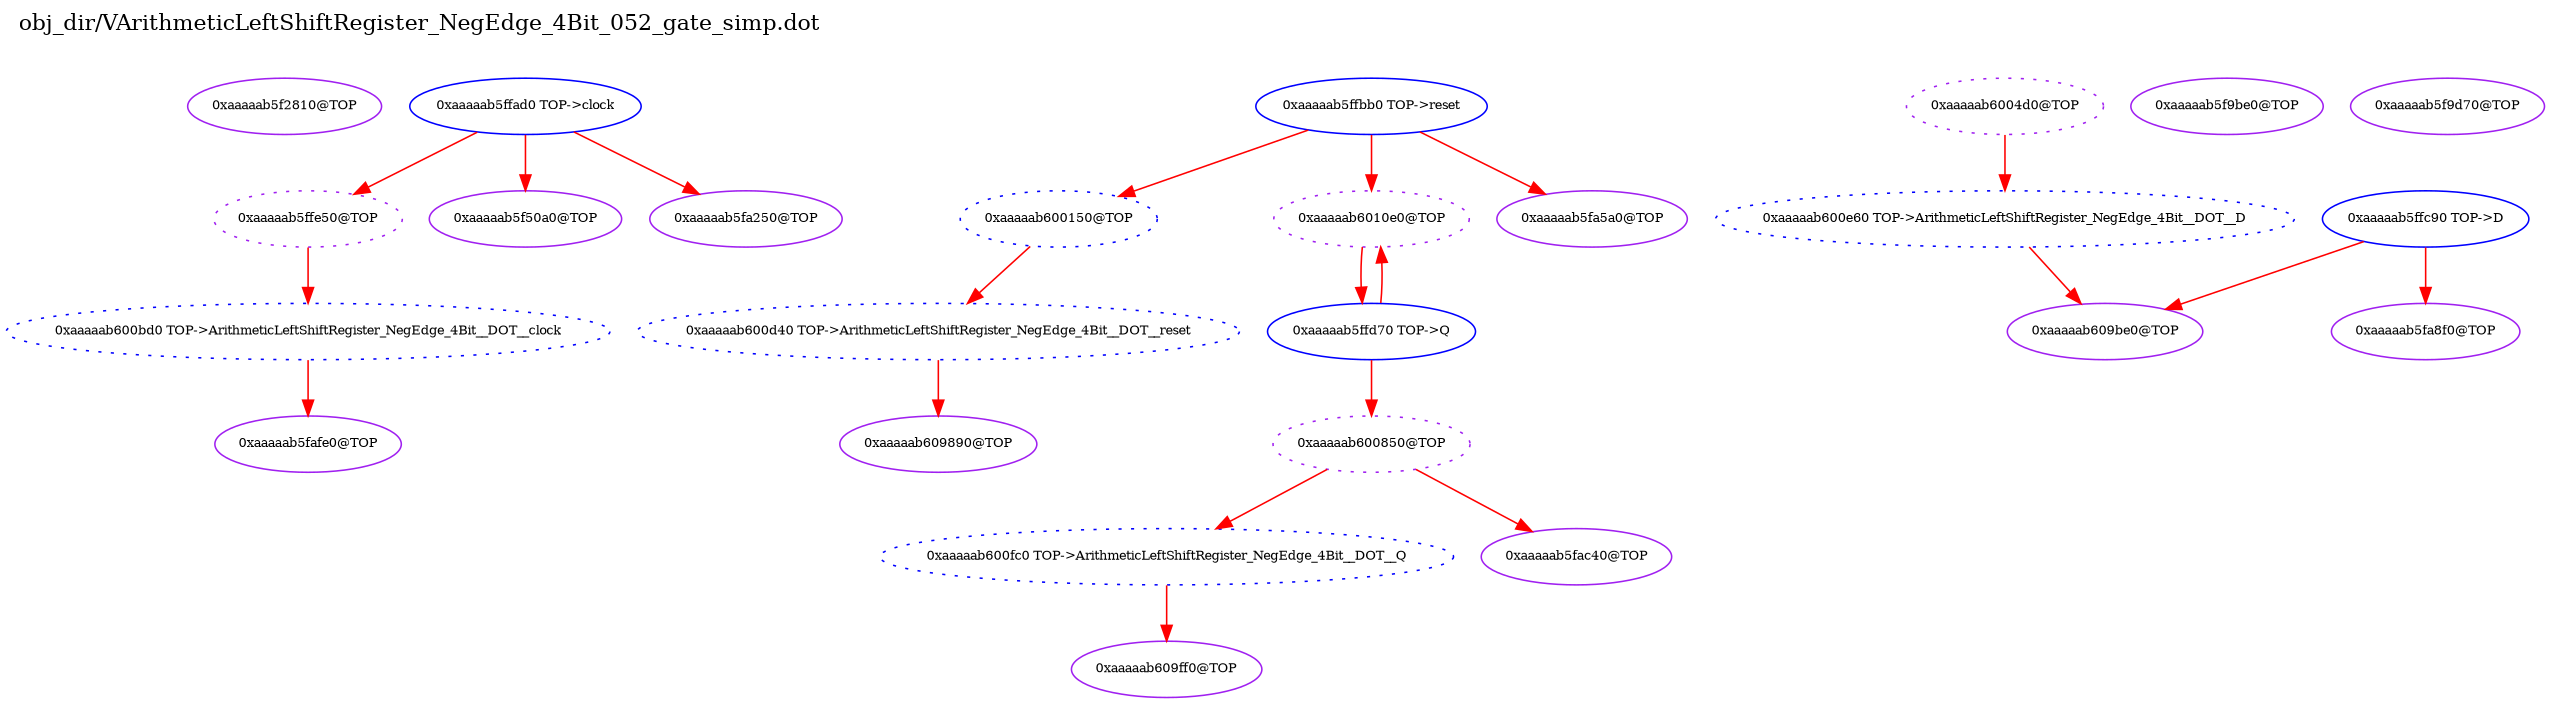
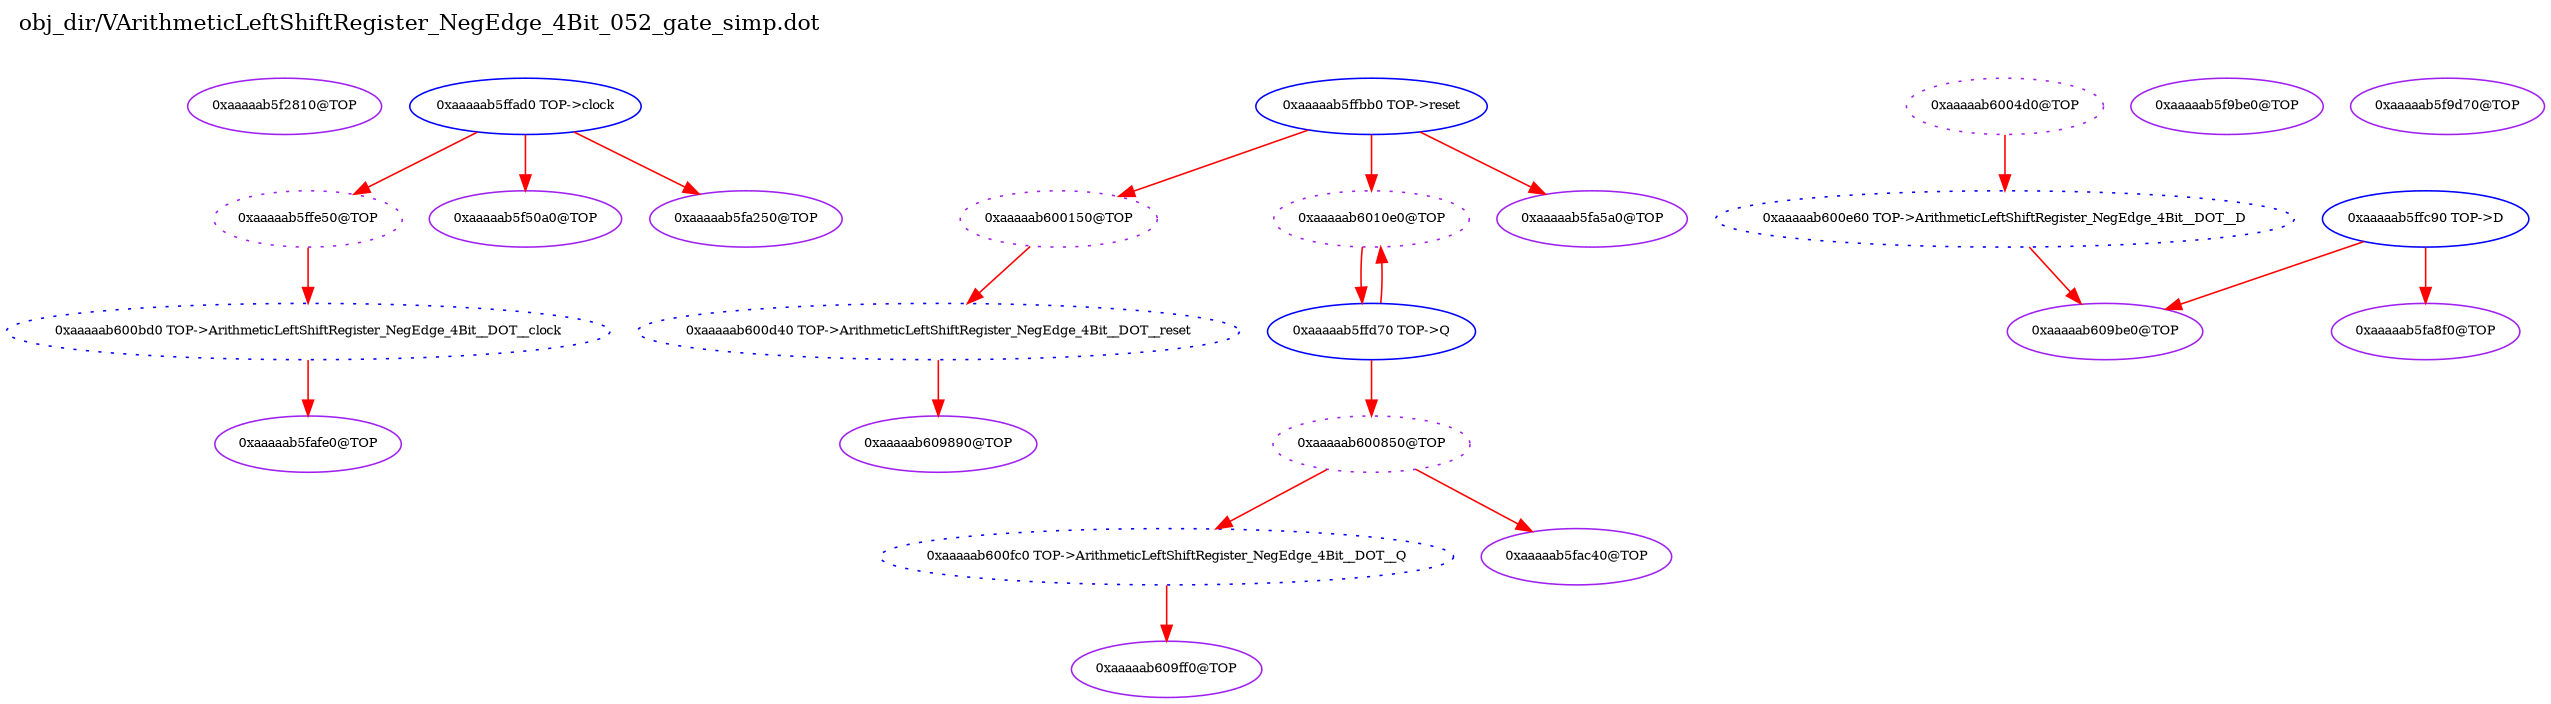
(1059, 219) -> (1059, 219)
